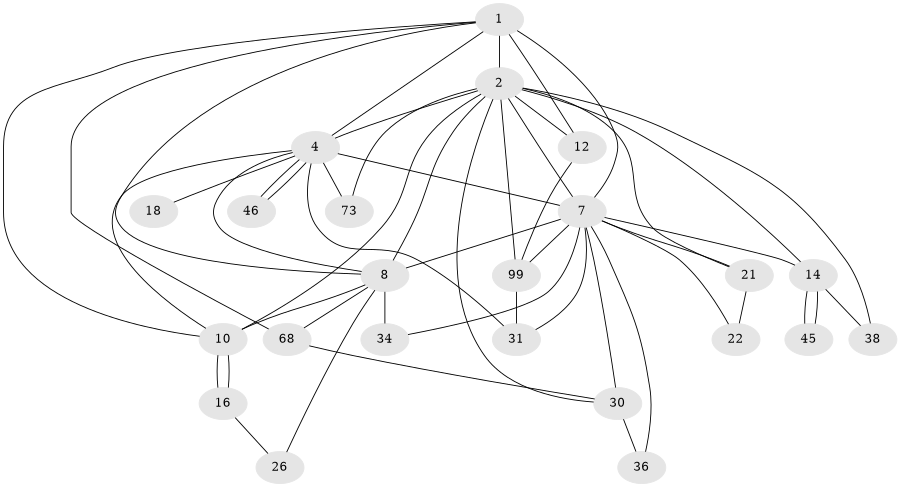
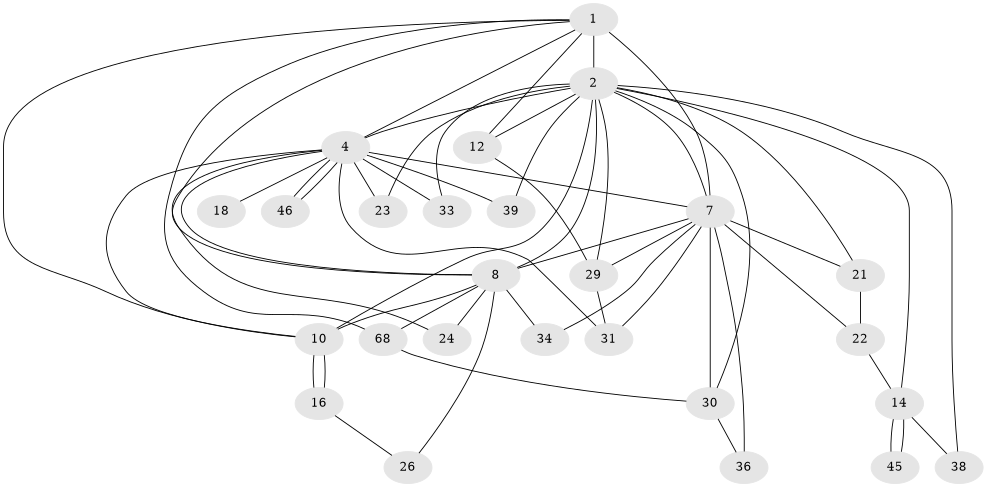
(349, 212) -> (383, 212)
none -> (447, 212)
none -> (511, 212)
(700, 239) -> (880, 372)
(516, 276) -> (594, 276)
none -> (447, 340)
